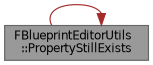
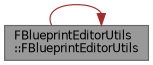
(77, 43) -> (77, 43)
